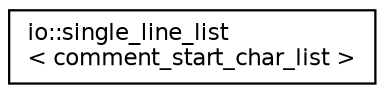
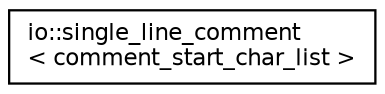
(192, 47) -> (192, 47)
